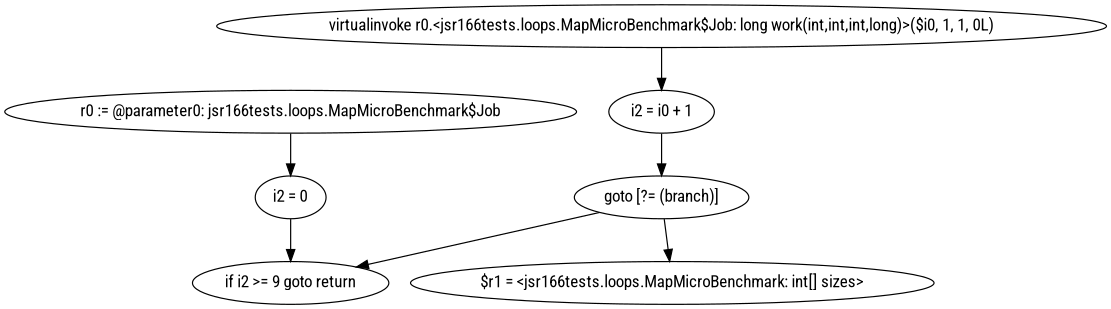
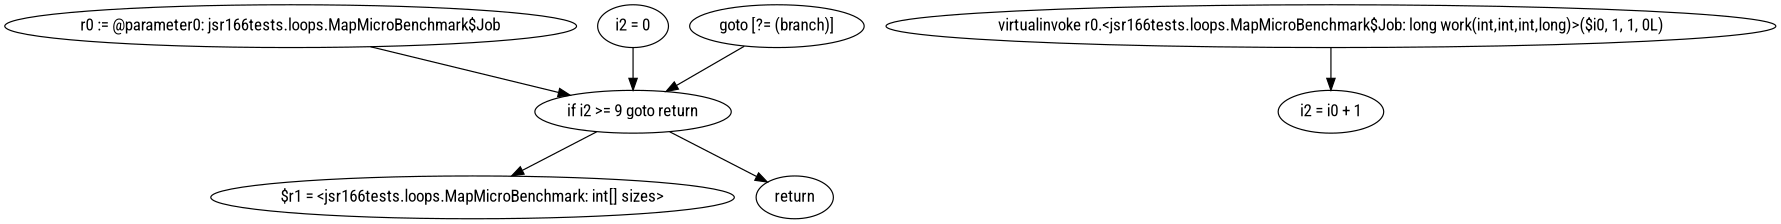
(291, 149) -> (464, 70)
(662, 149) -> none
none -> (795, 197)
(666, 234) -> (559, 151)
